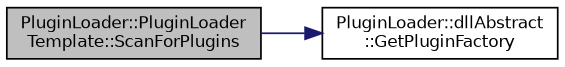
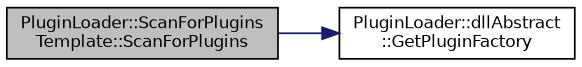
(134, 33) -> (142, 33)
